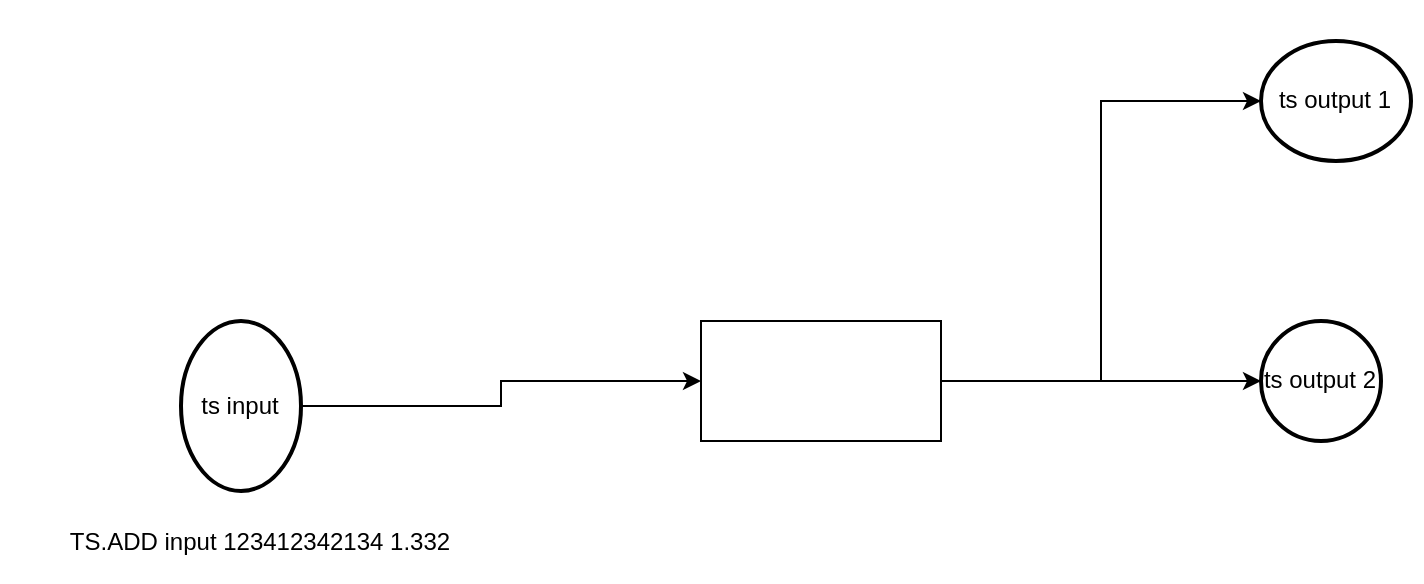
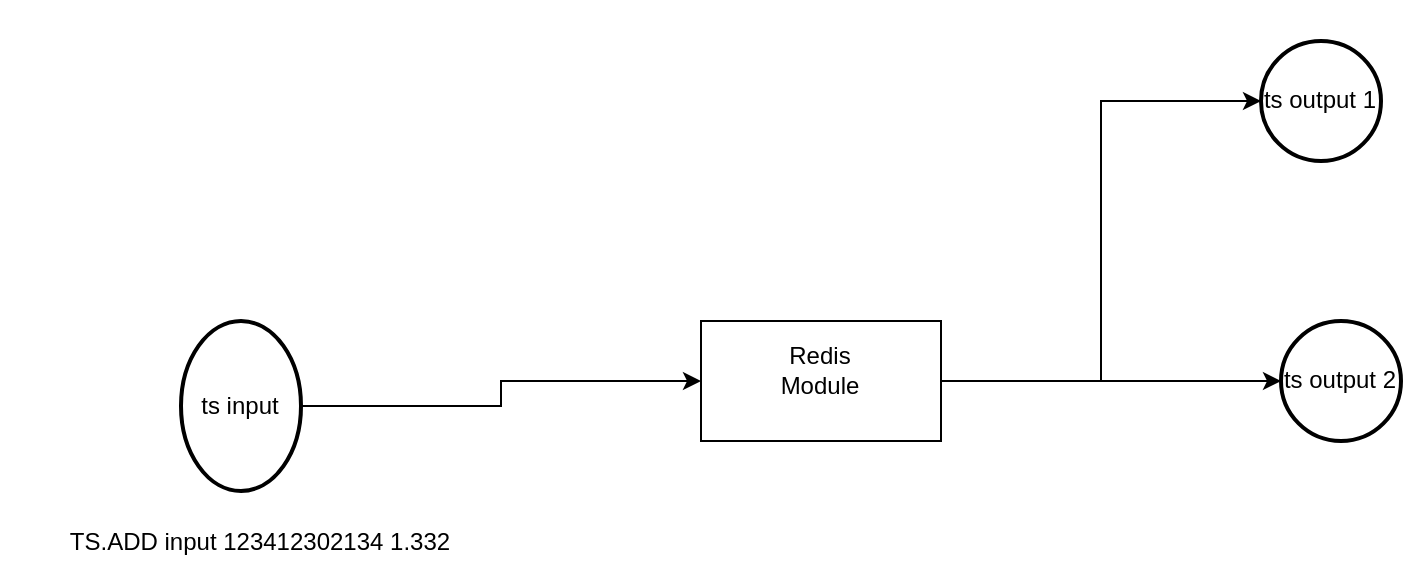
(1336, 101) -> (1321, 101)
none -> (821, 371)
(1321, 381) -> (1341, 381)
(261, 543) -> (261, 543)
